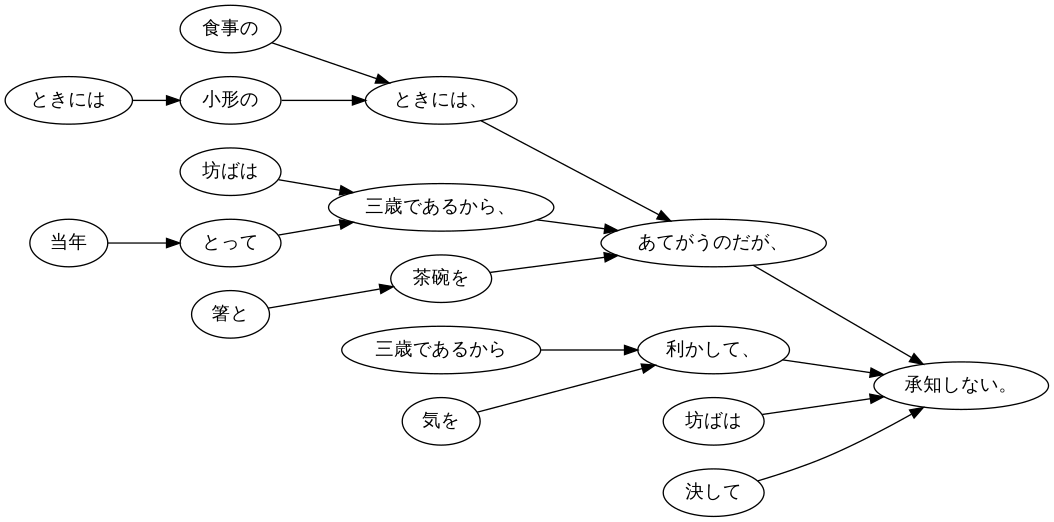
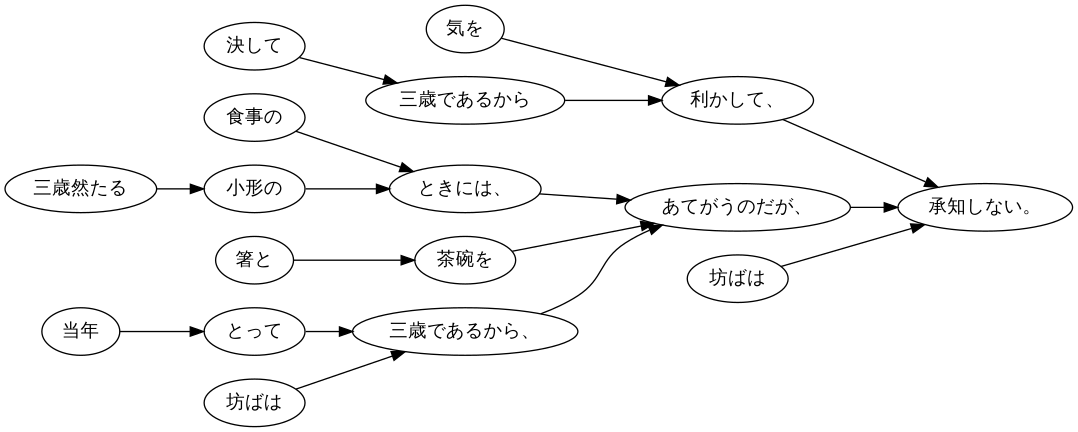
(69, 100) -> (81, 189)
(837, 452) -> (342, 69)
